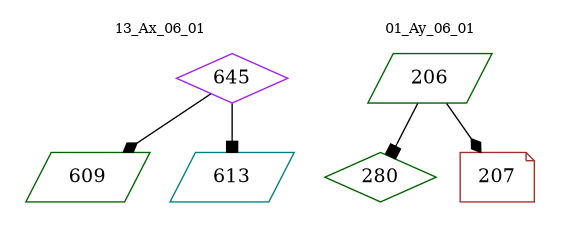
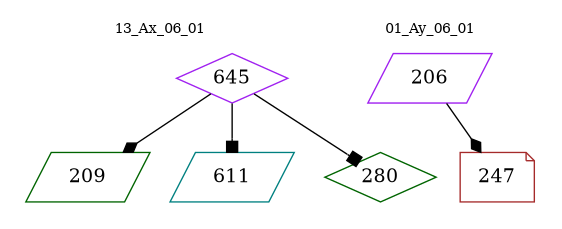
(430, 78) -> (430, 78)
(407, 124) -> (294, 120)
(88, 177) -> (88, 177)
(232, 177) -> (232, 177)
(497, 177) -> (497, 177)
